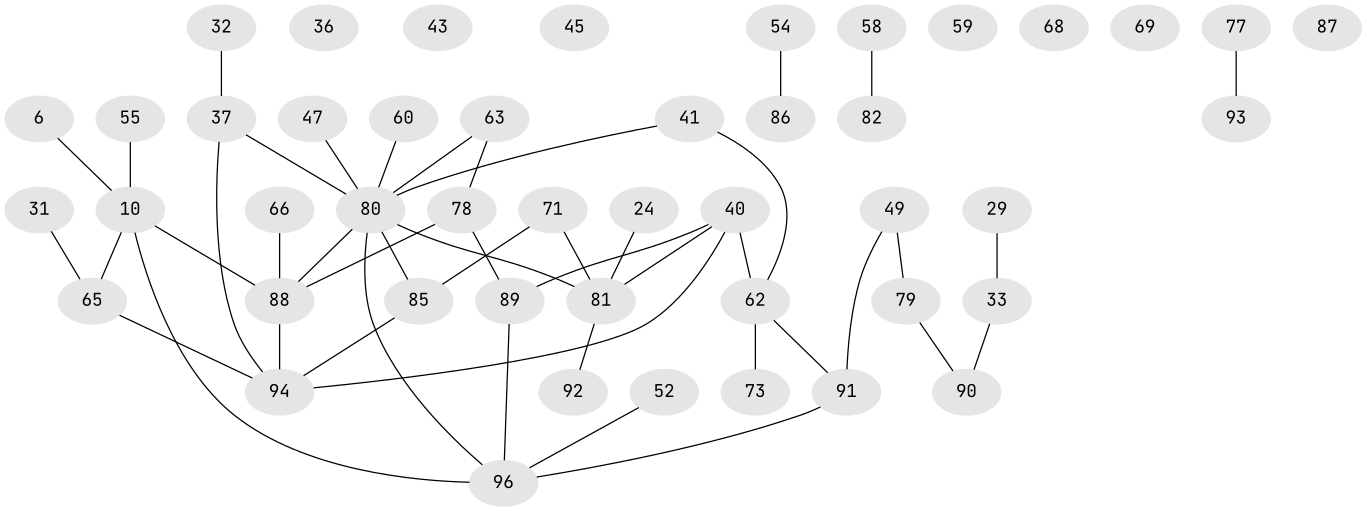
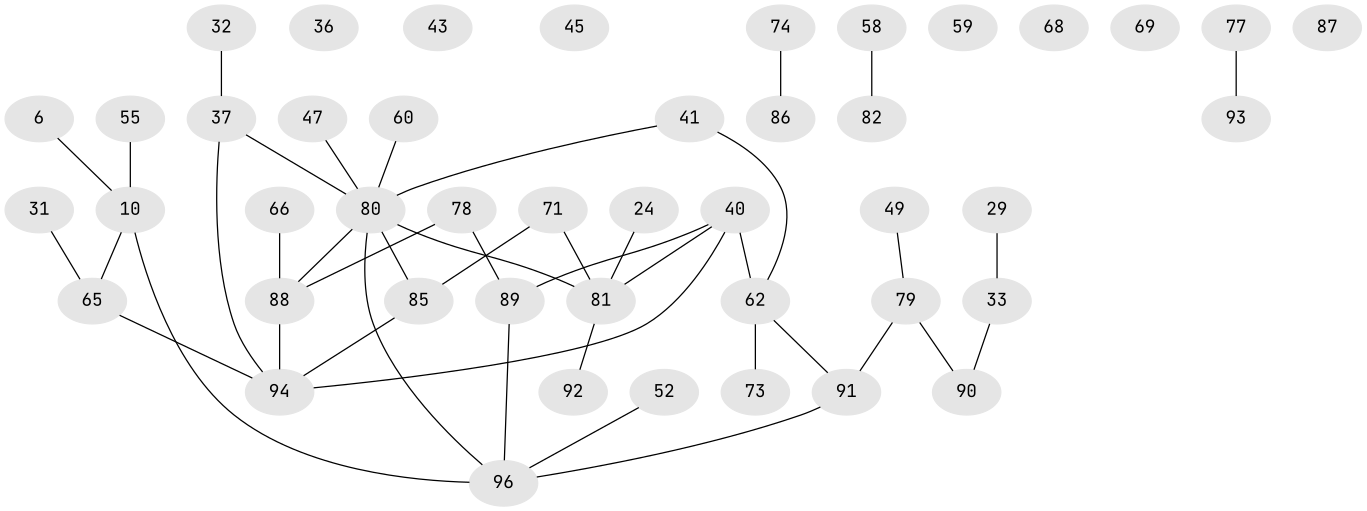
(781, 28) -> (781, 28)
(495, 119) -> none
(205, 256) -> none
(855, 298) -> (876, 347)
